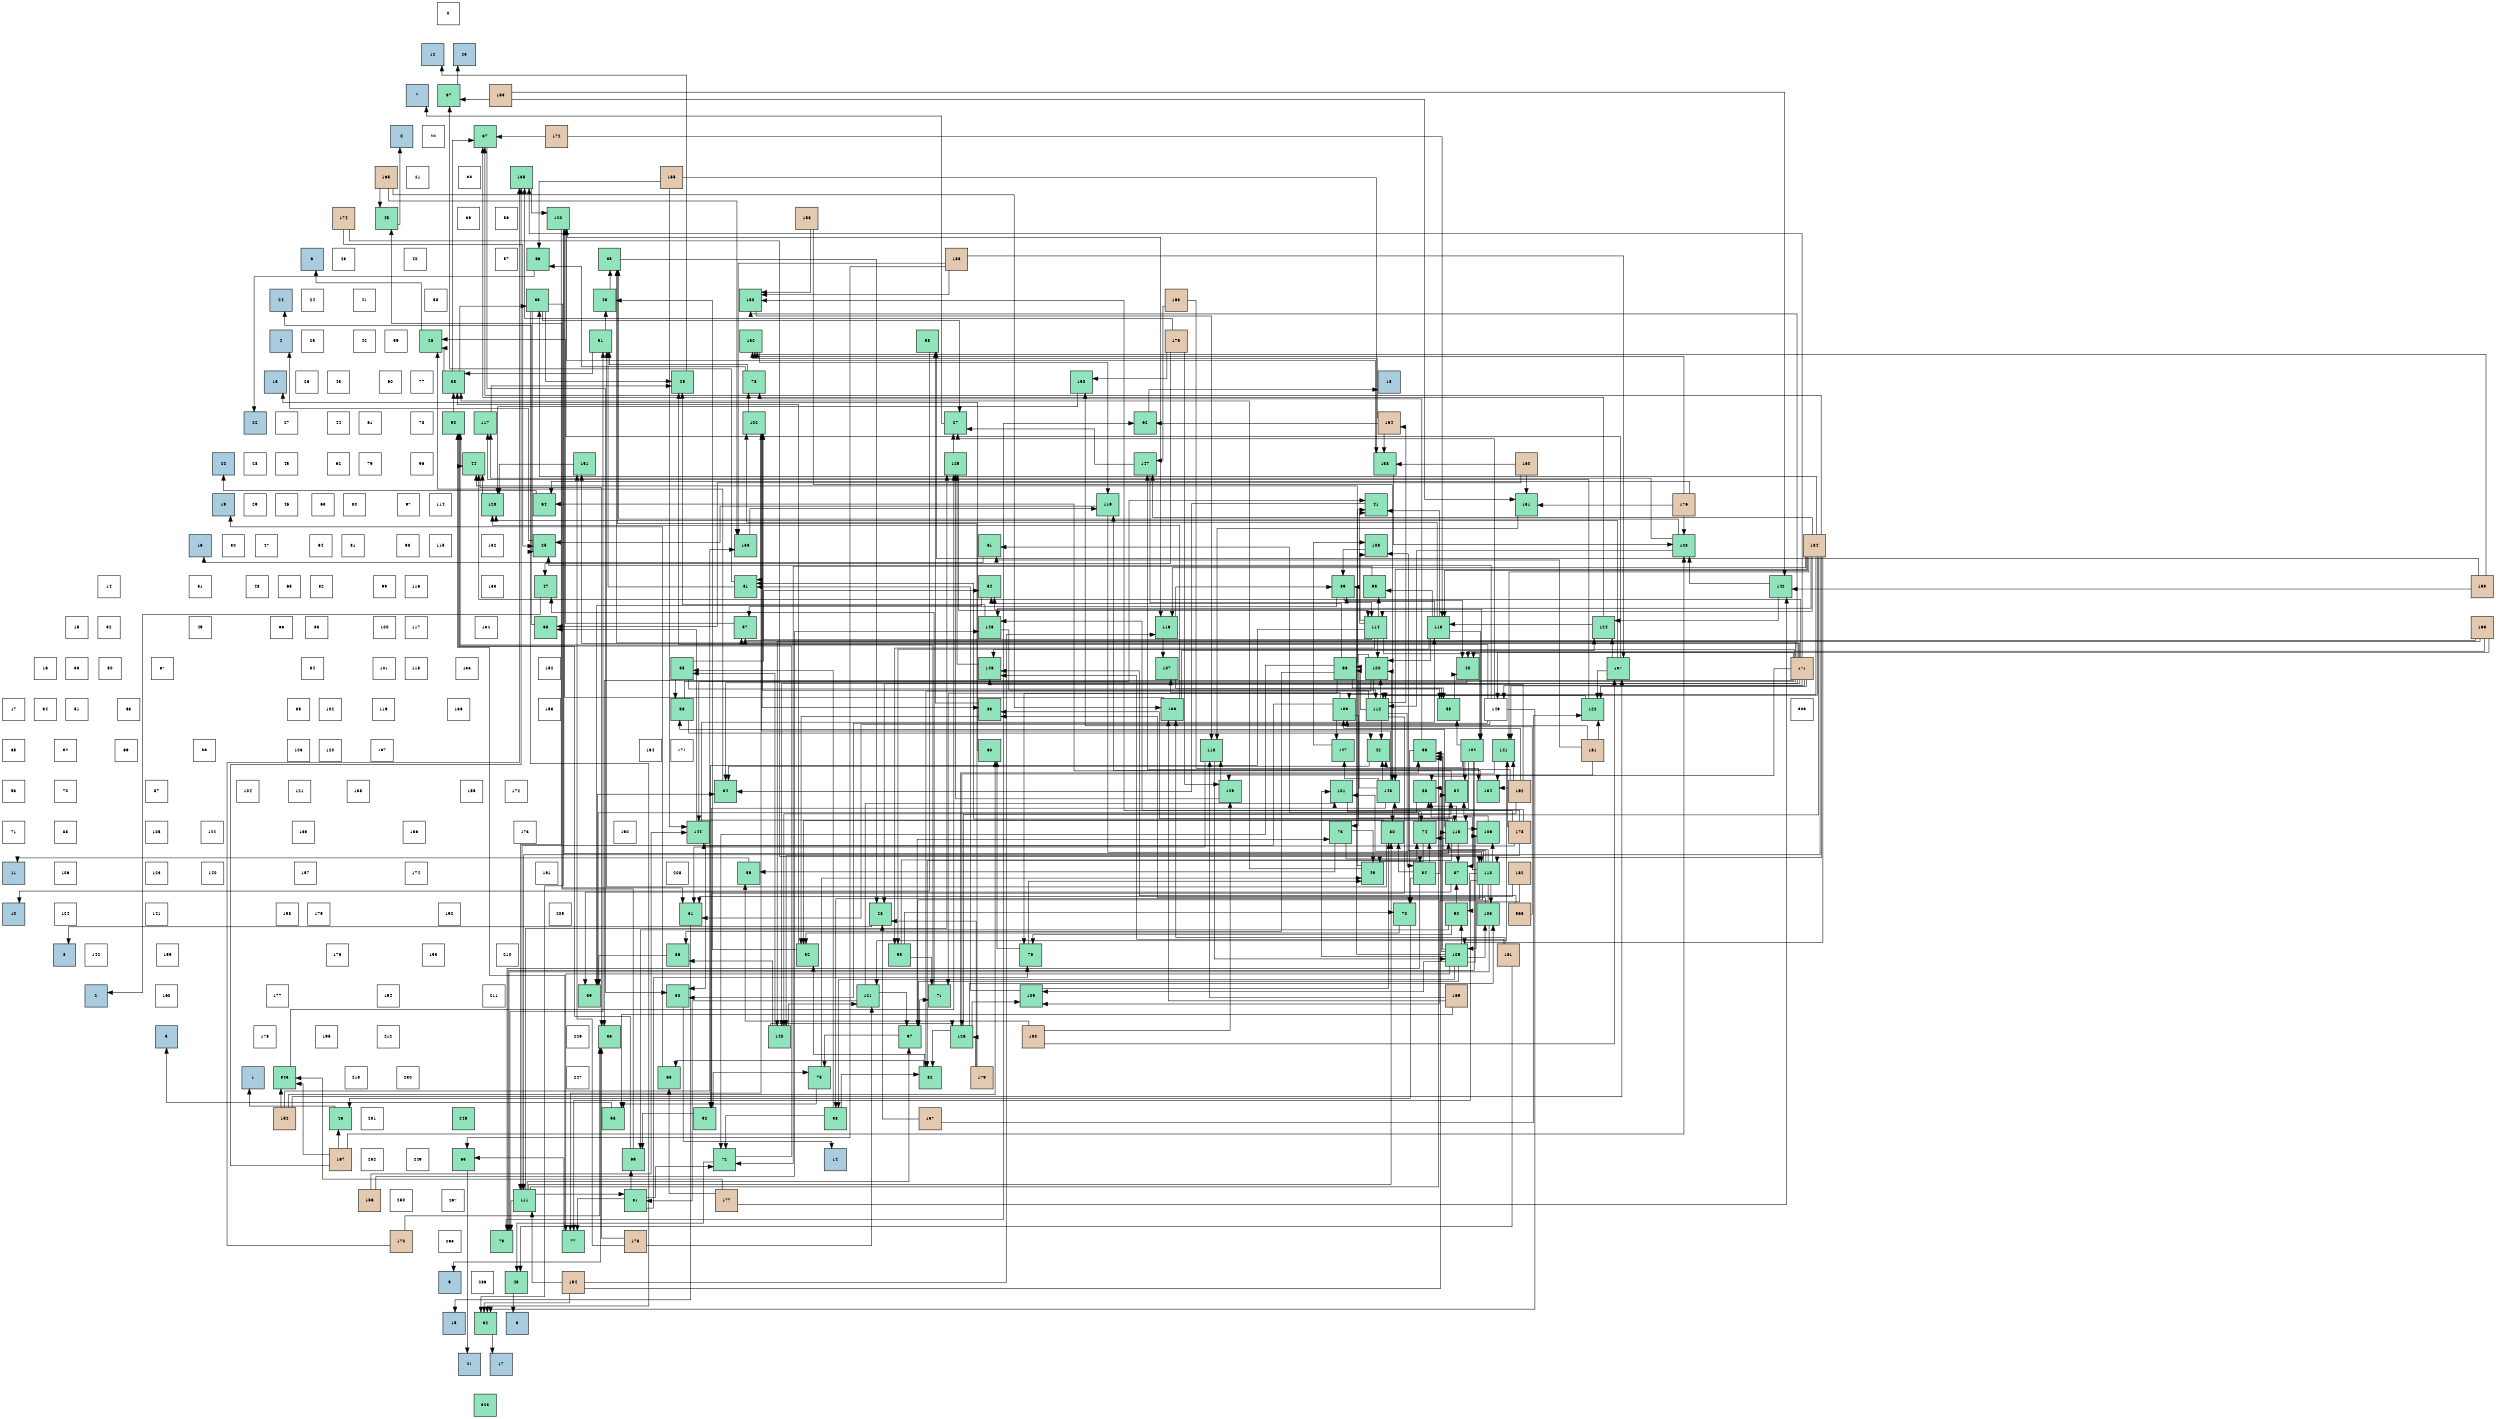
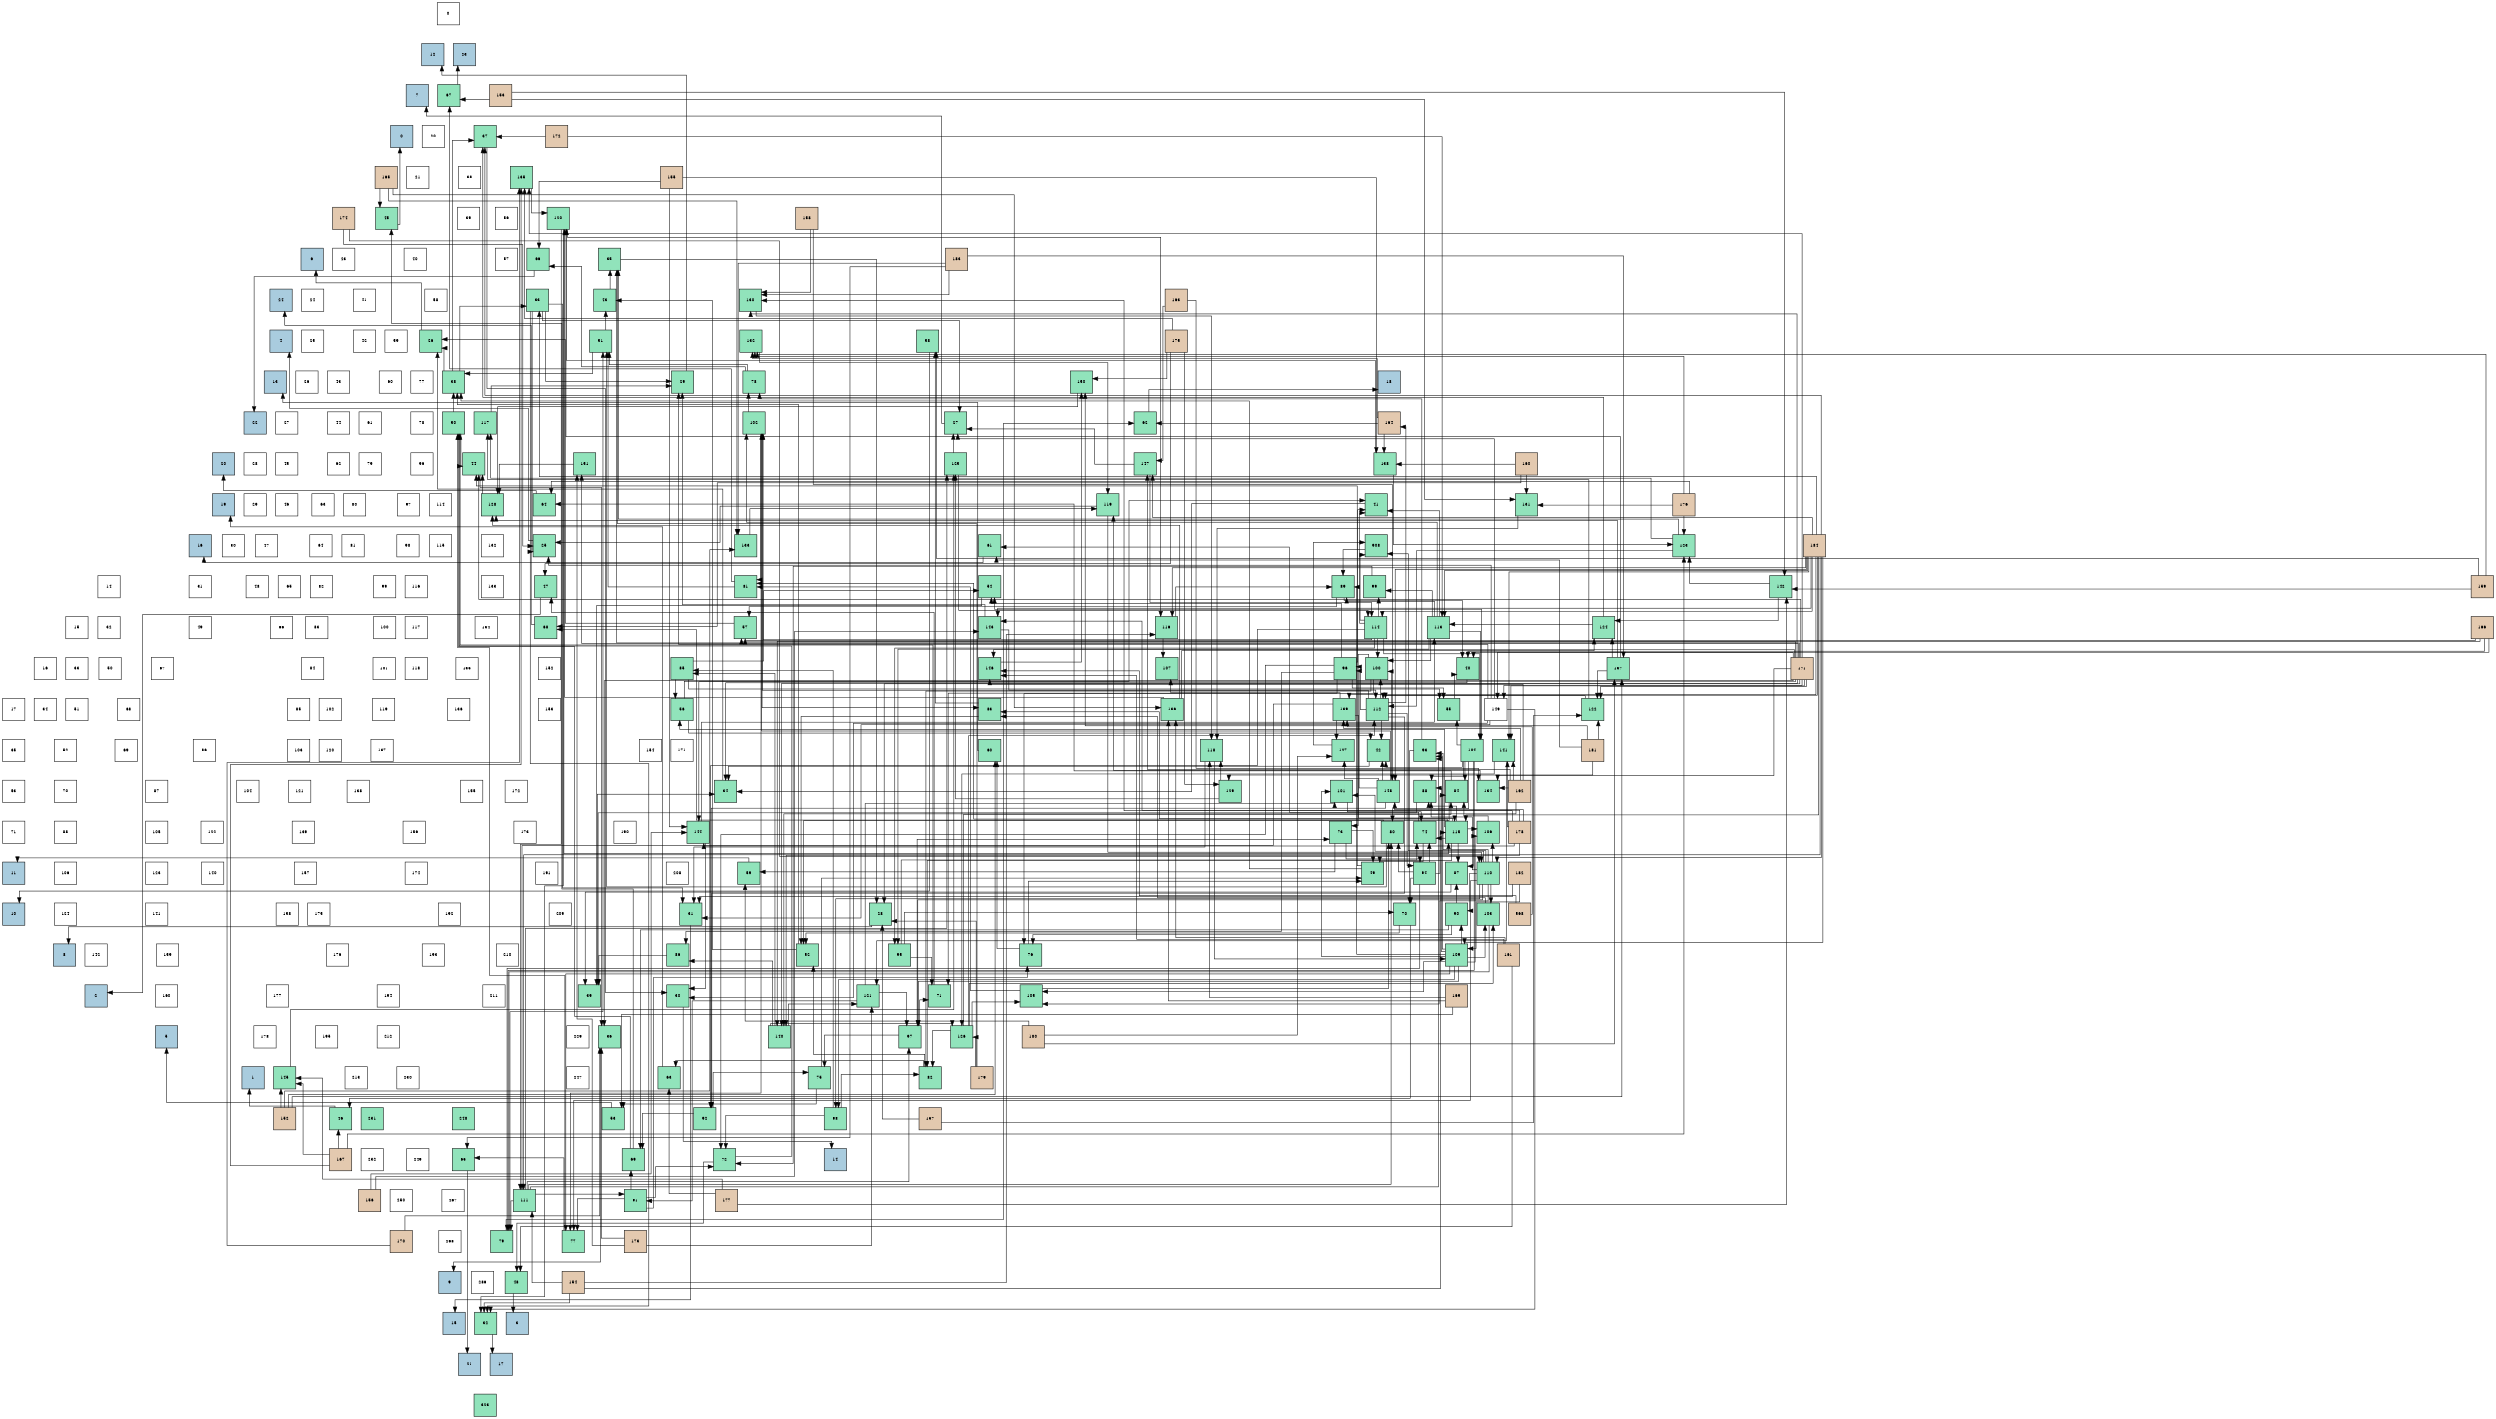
(1376, 546) -> (1376, 546)
(957, 583) -> (1081, 570)
(1306, 688) -> none
(1802, 709) -> none
(1066, 773) -> (1031, 736)
(1230, 1022) -> (1297, 1008)
(285, 1078) -> (285, 1078)
(372, 1119) -> (372, 1119)
